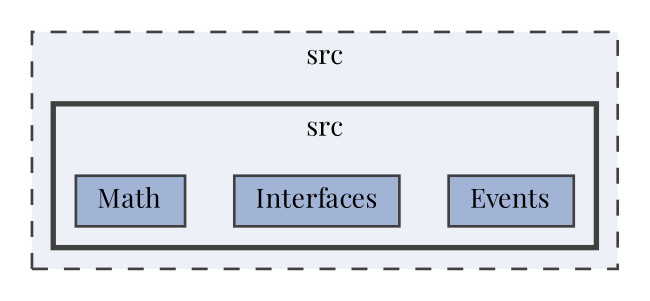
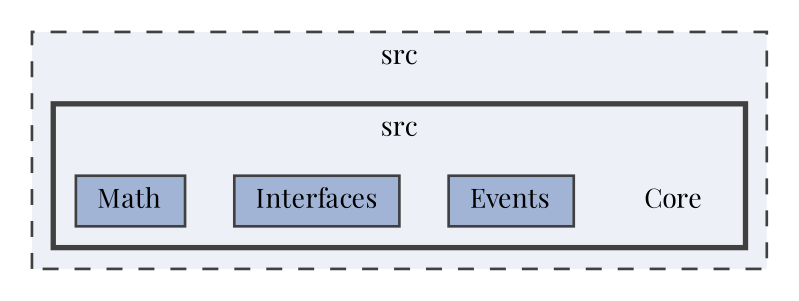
none -> (674, 201)
